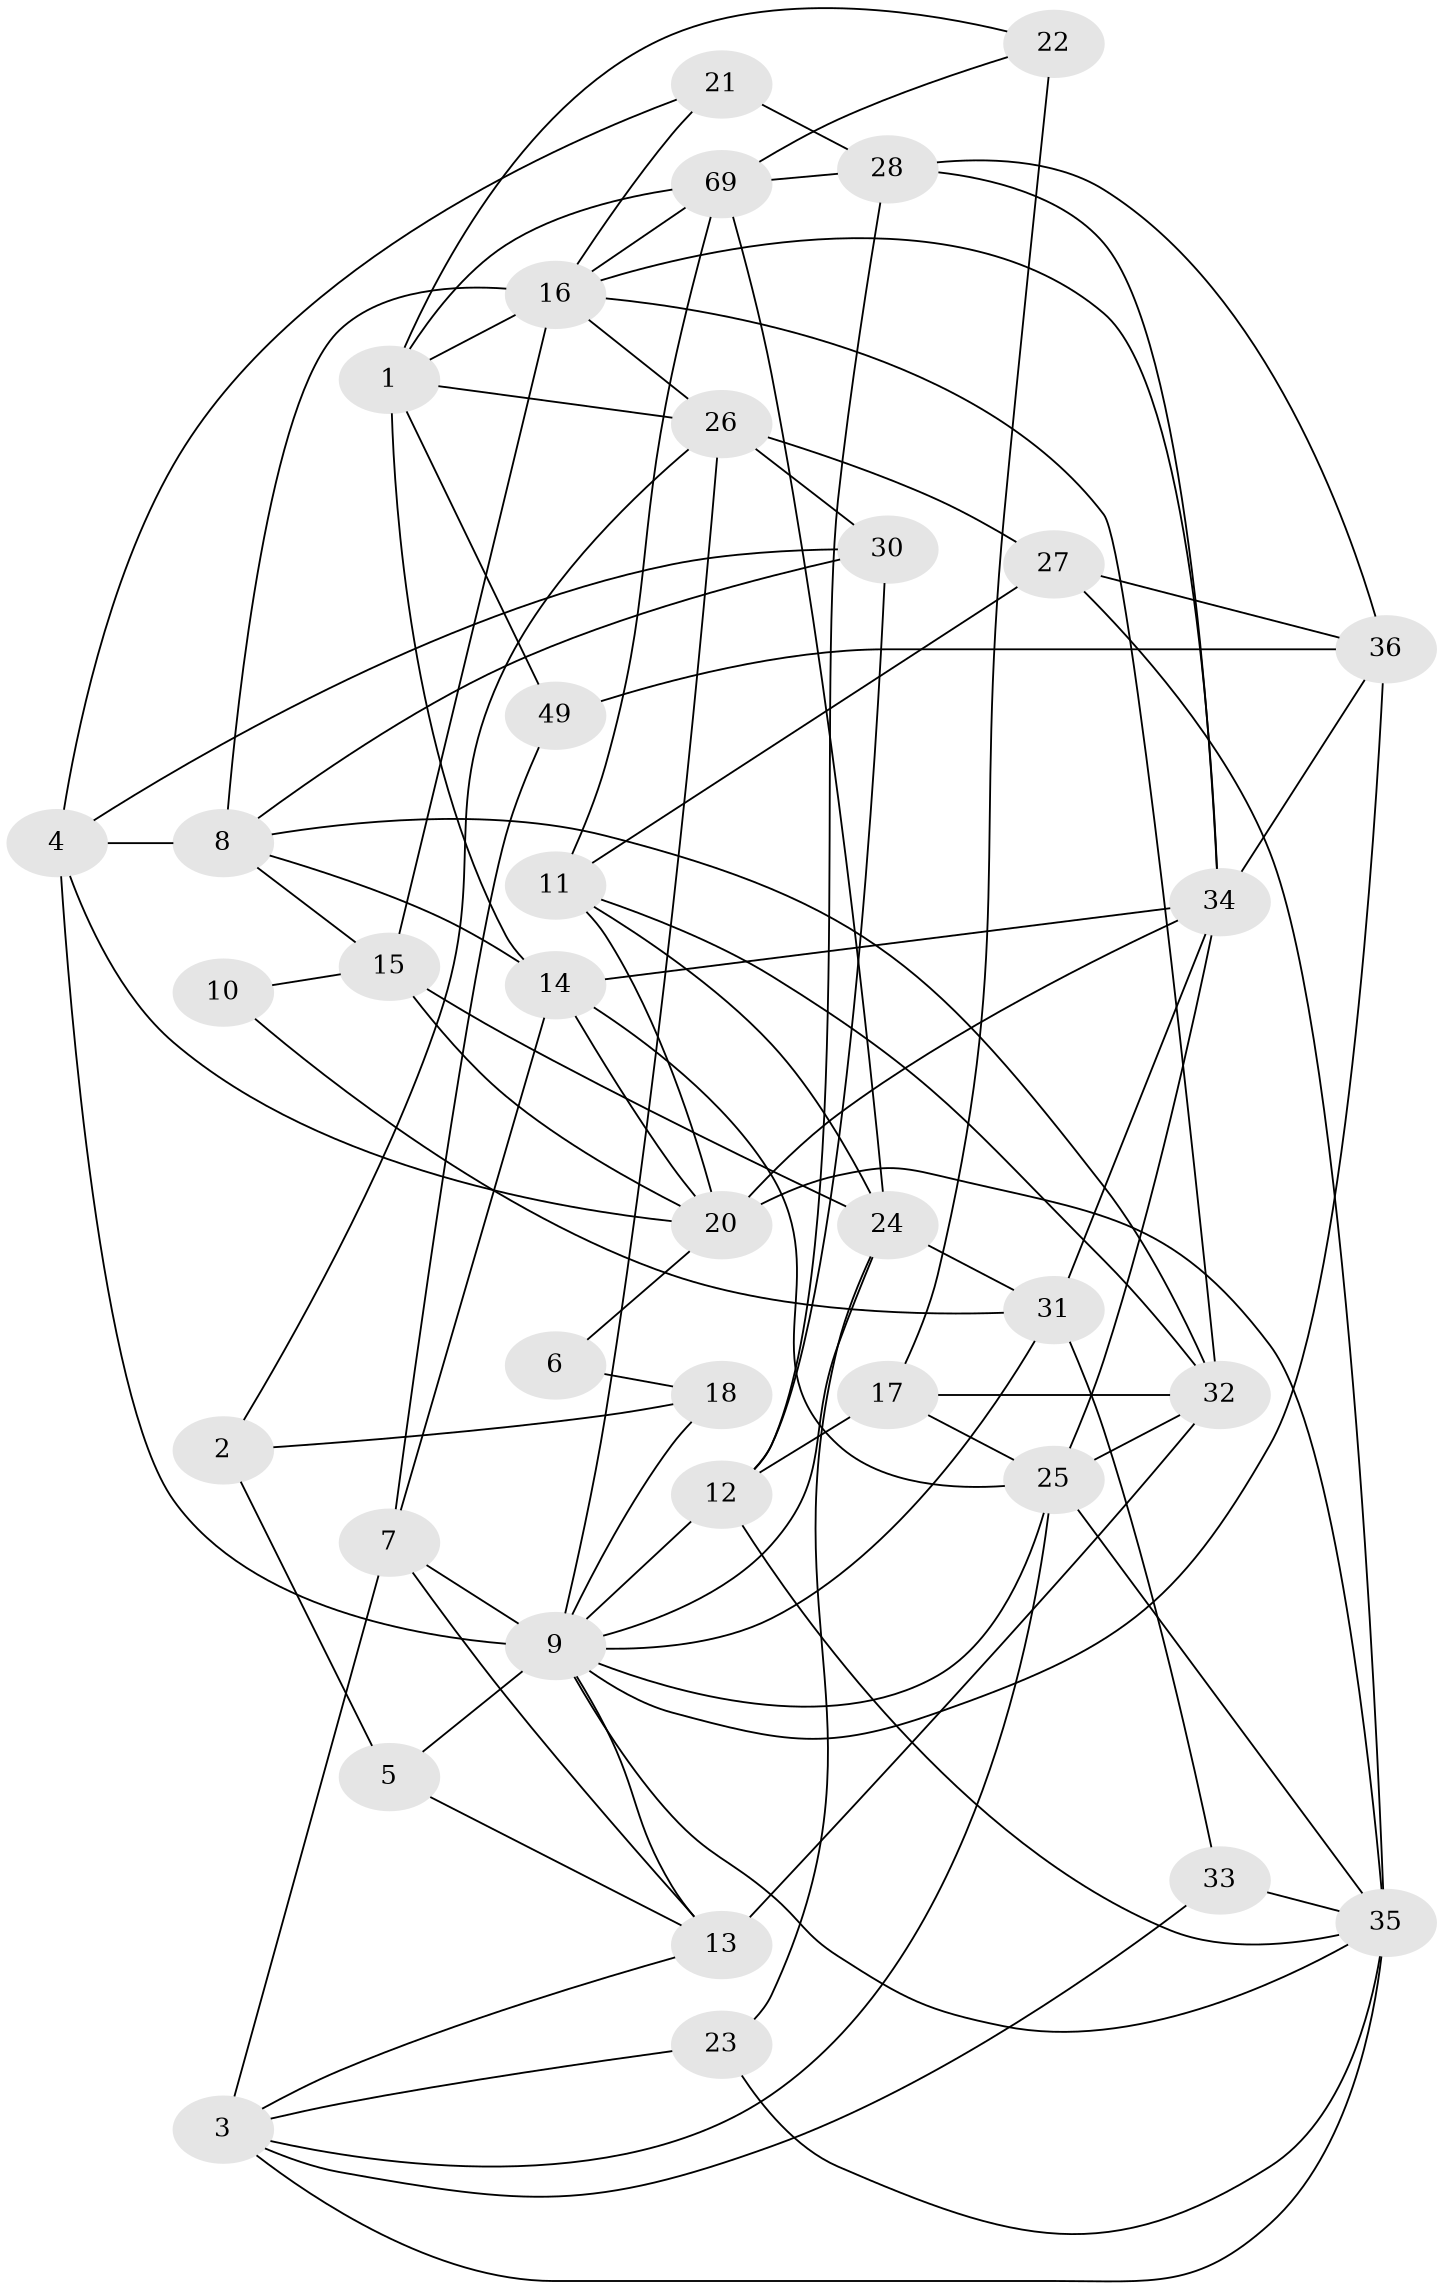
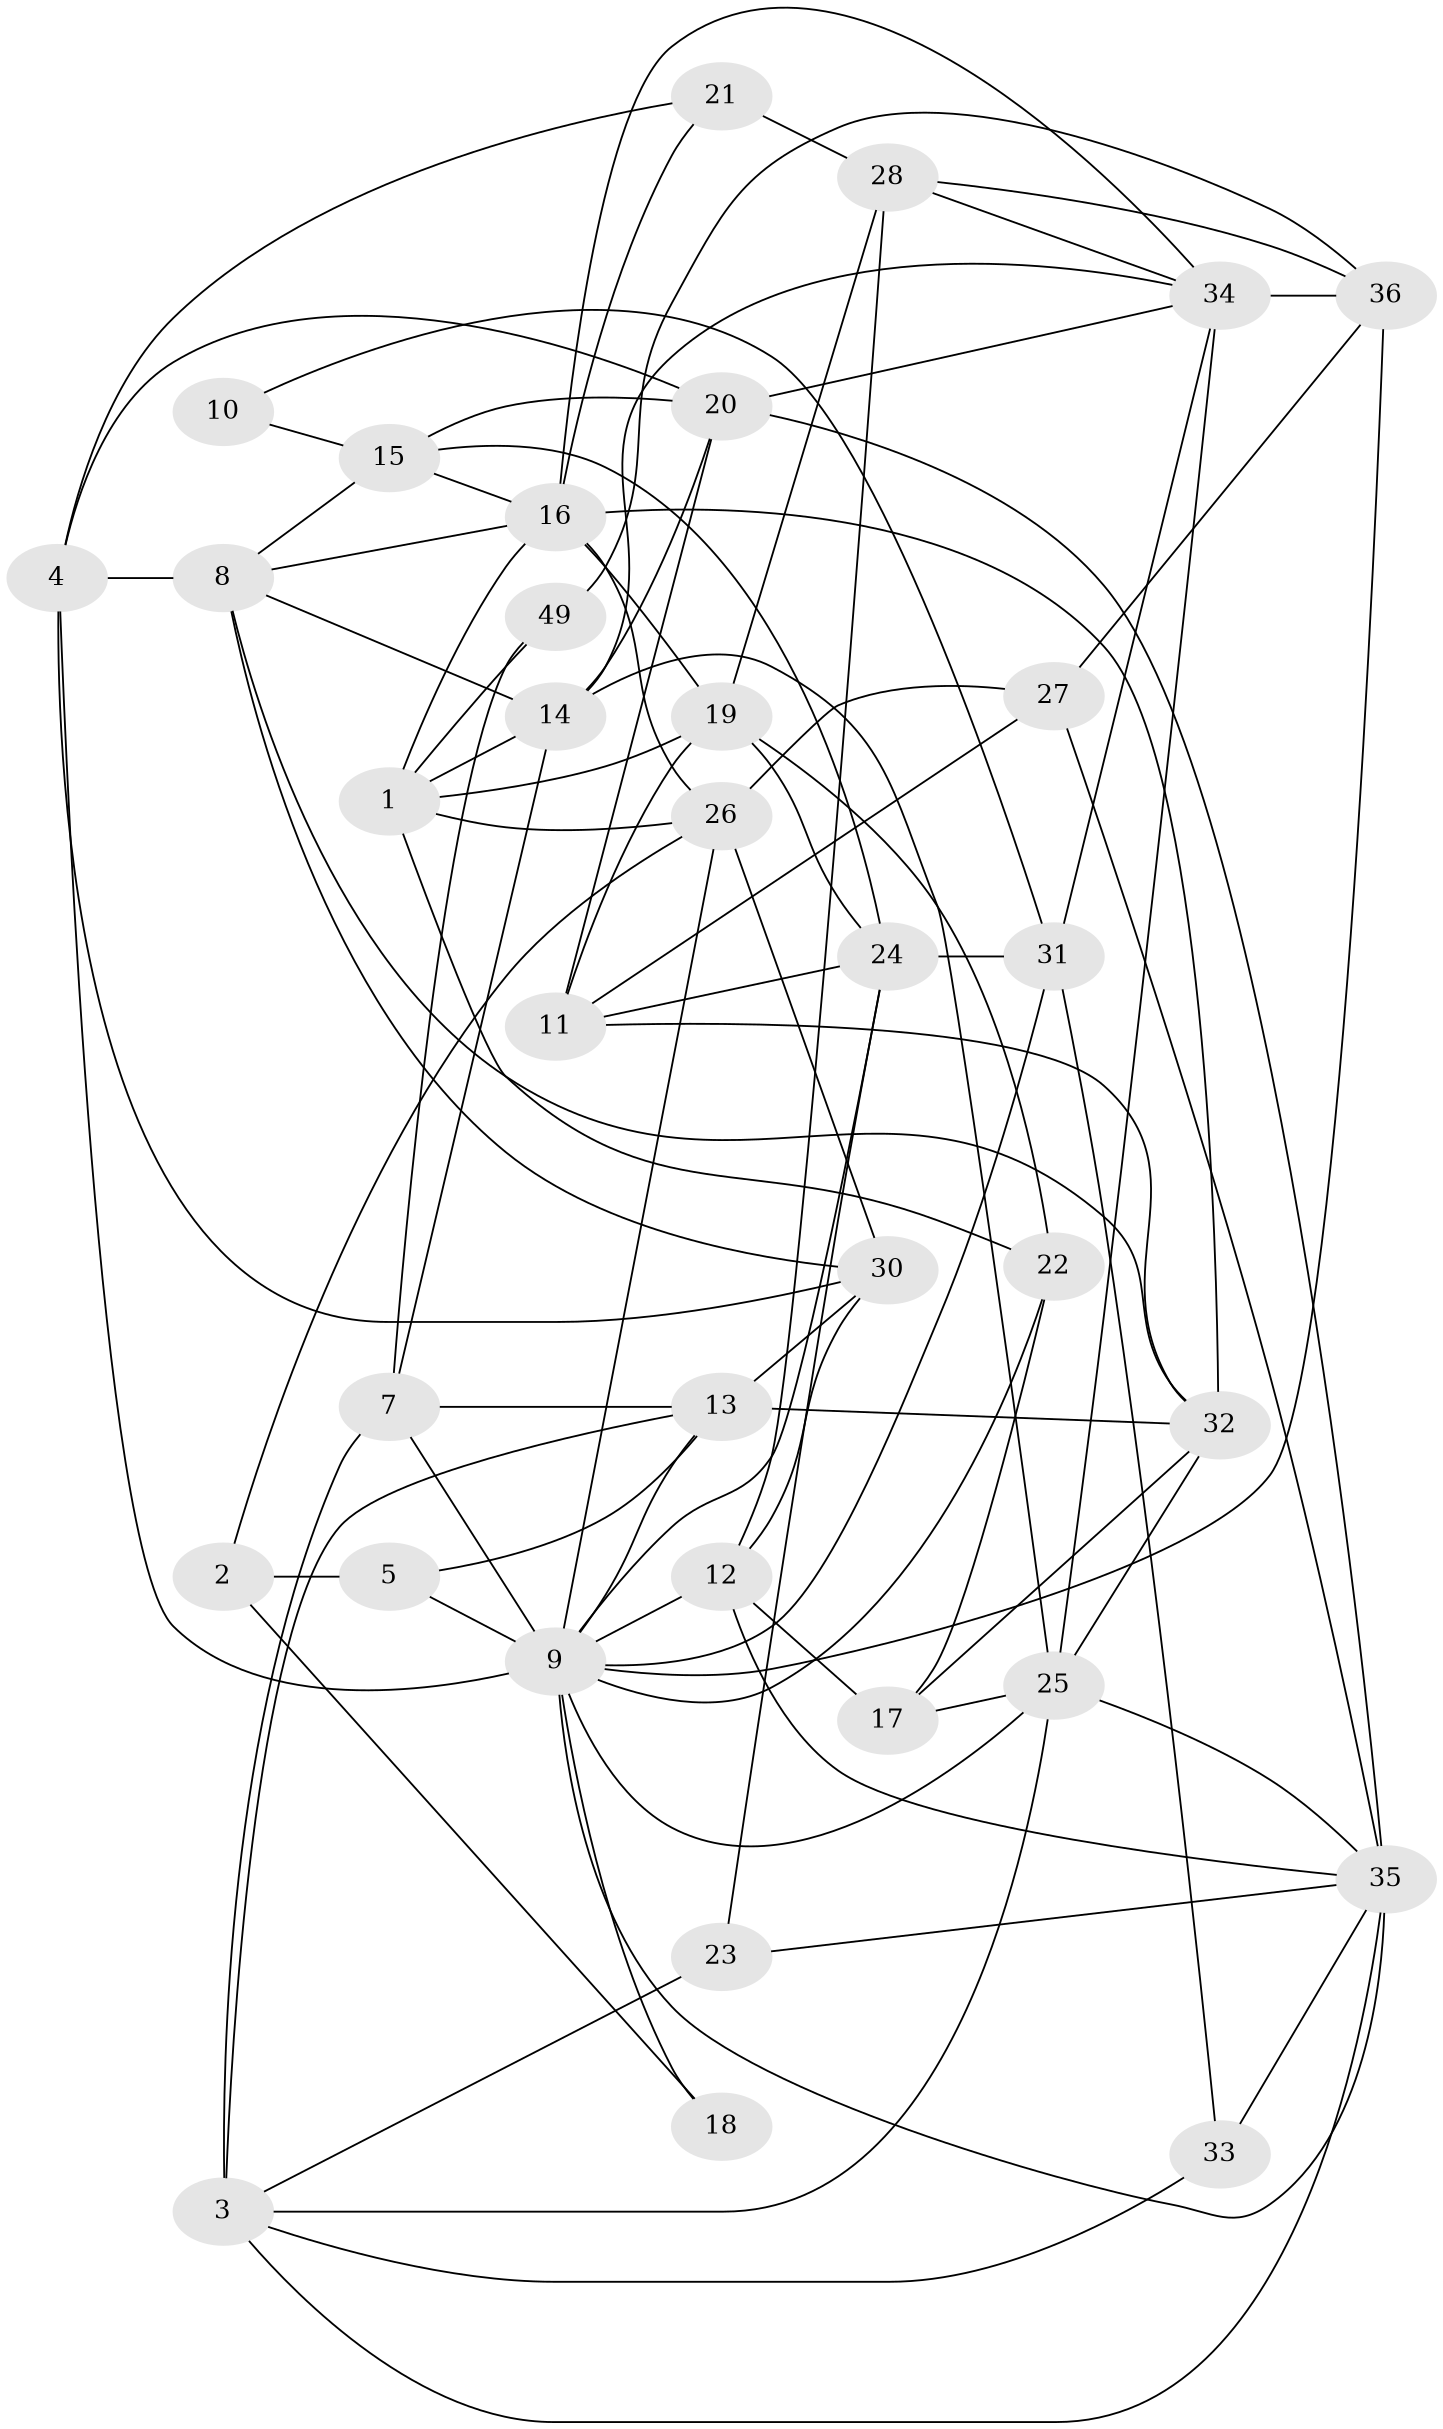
(722, 184) -> (722, 717)
none -> (805, 1339)
(556, 1366) -> none
none -> (887, 1590)
